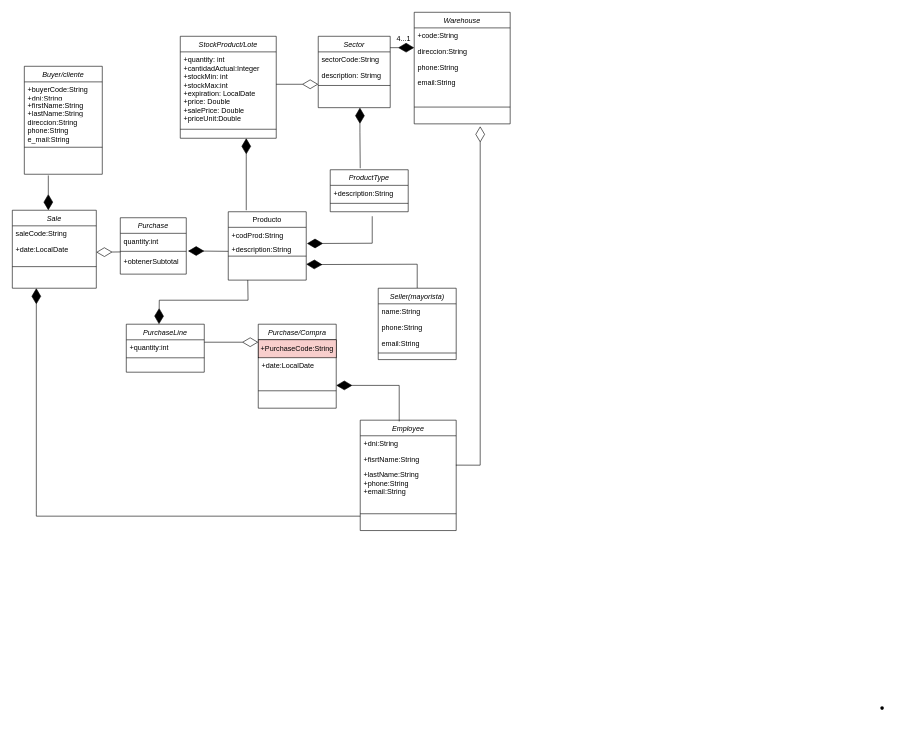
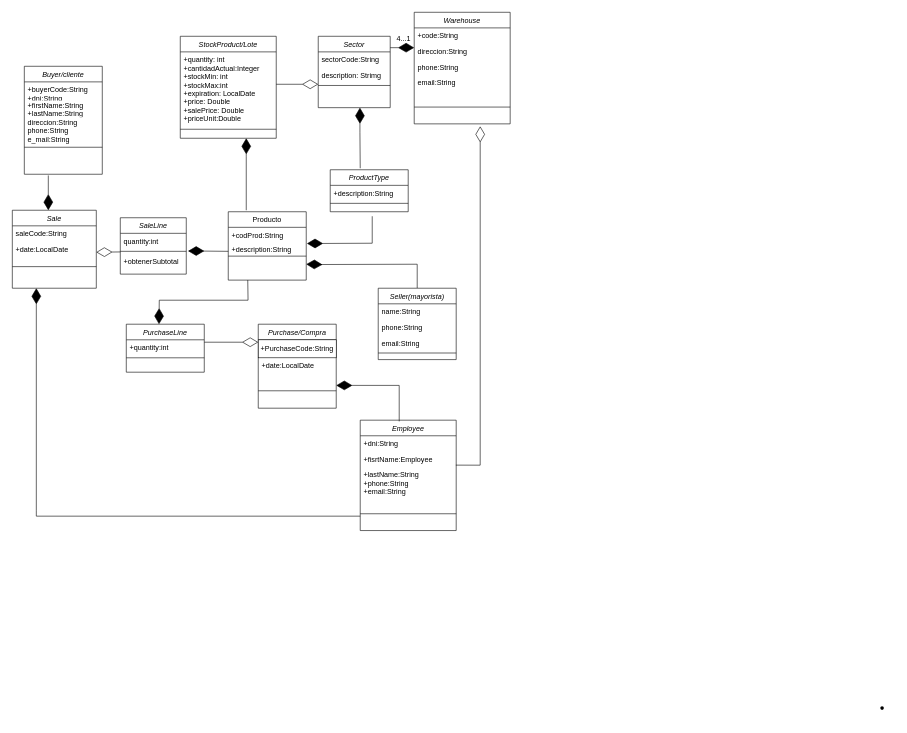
(153, 226) -> (153, 226)
(297, 349) -> (297, 349)
(395, 460) -> (399, 460)
